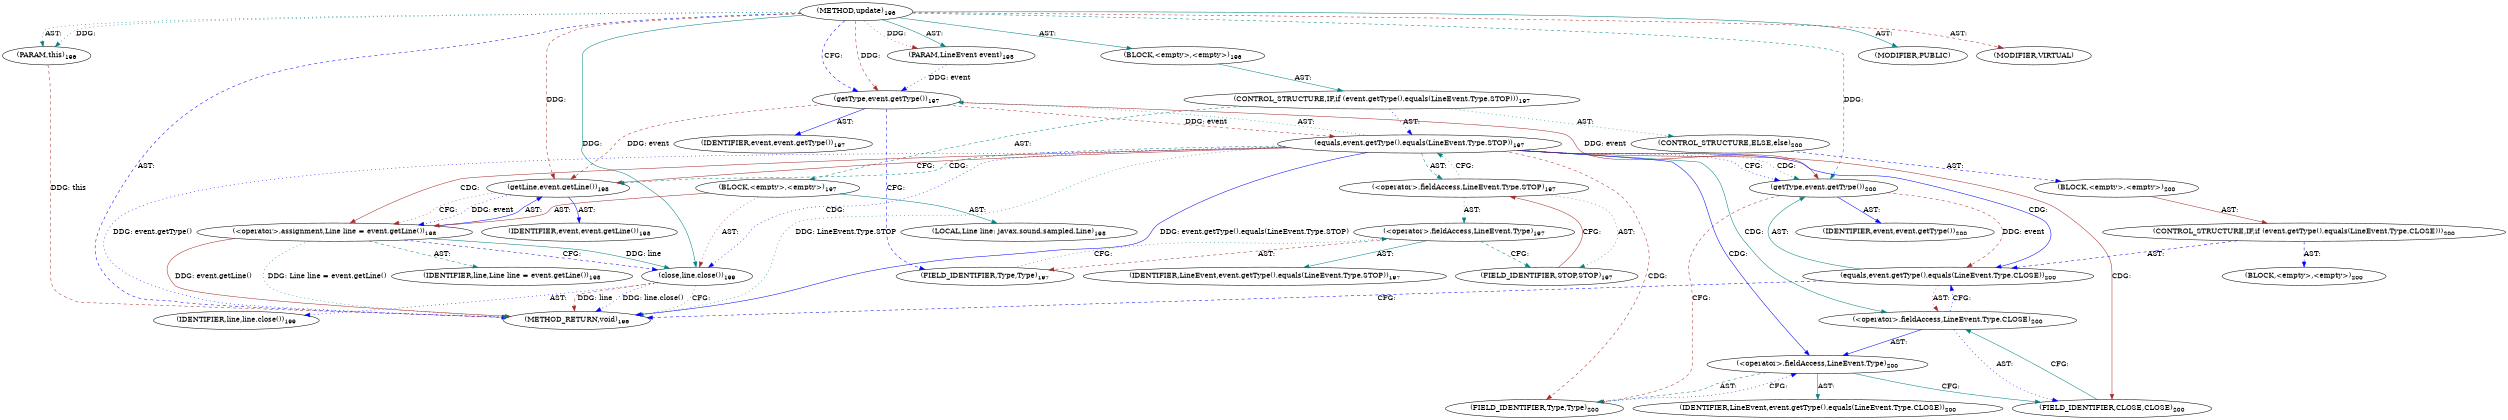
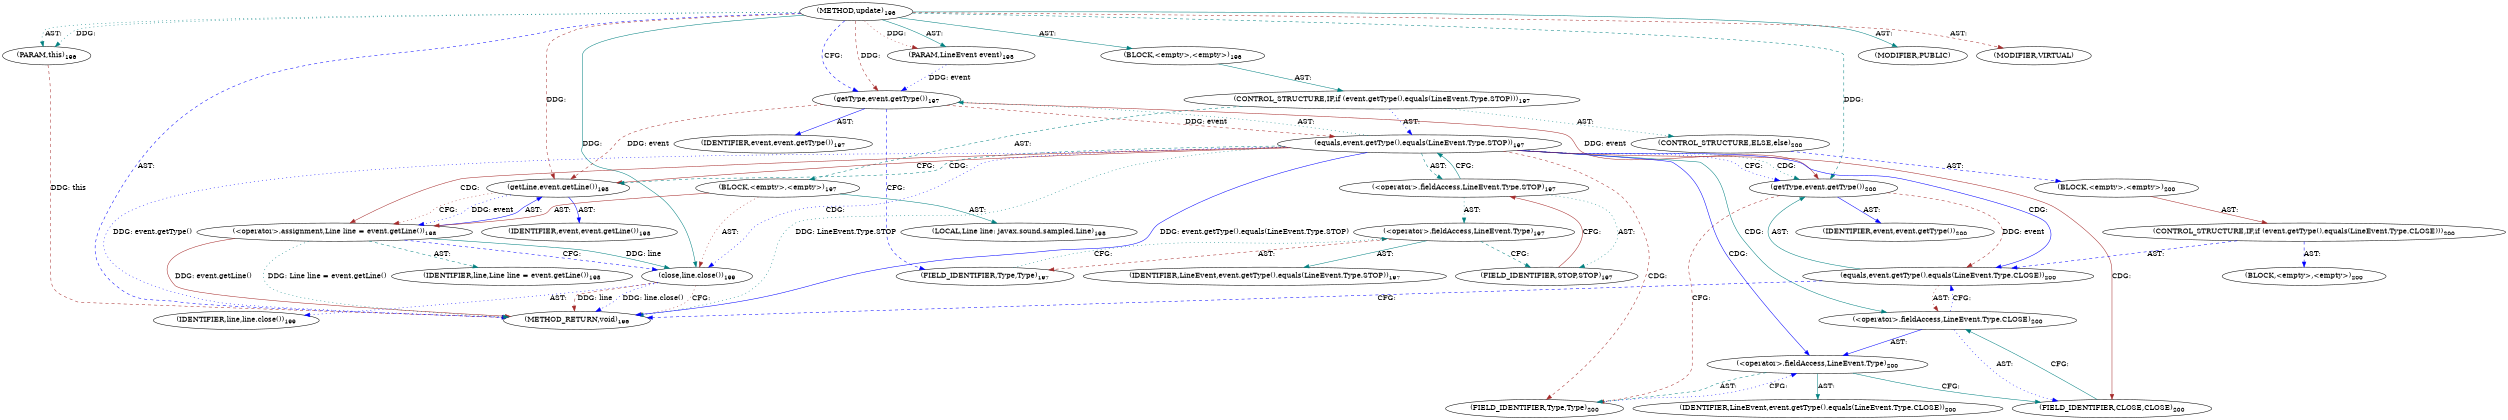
(1453, 166) -> (1453, 166)
